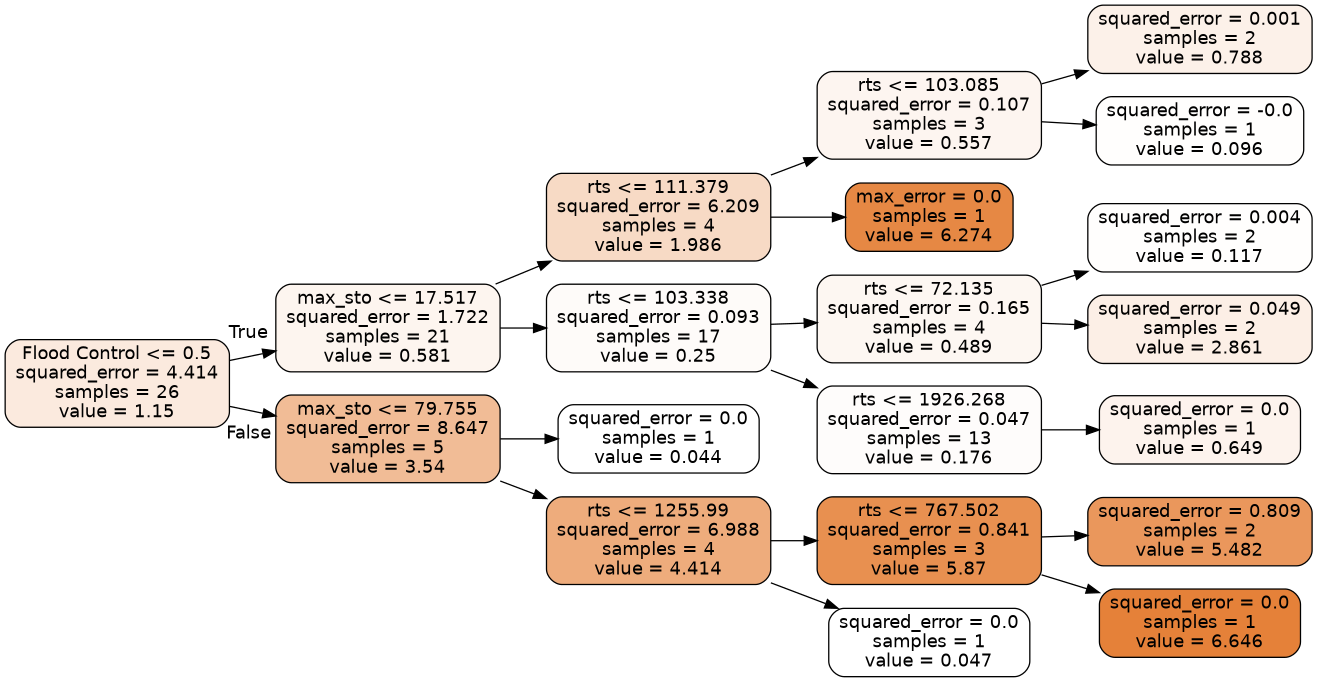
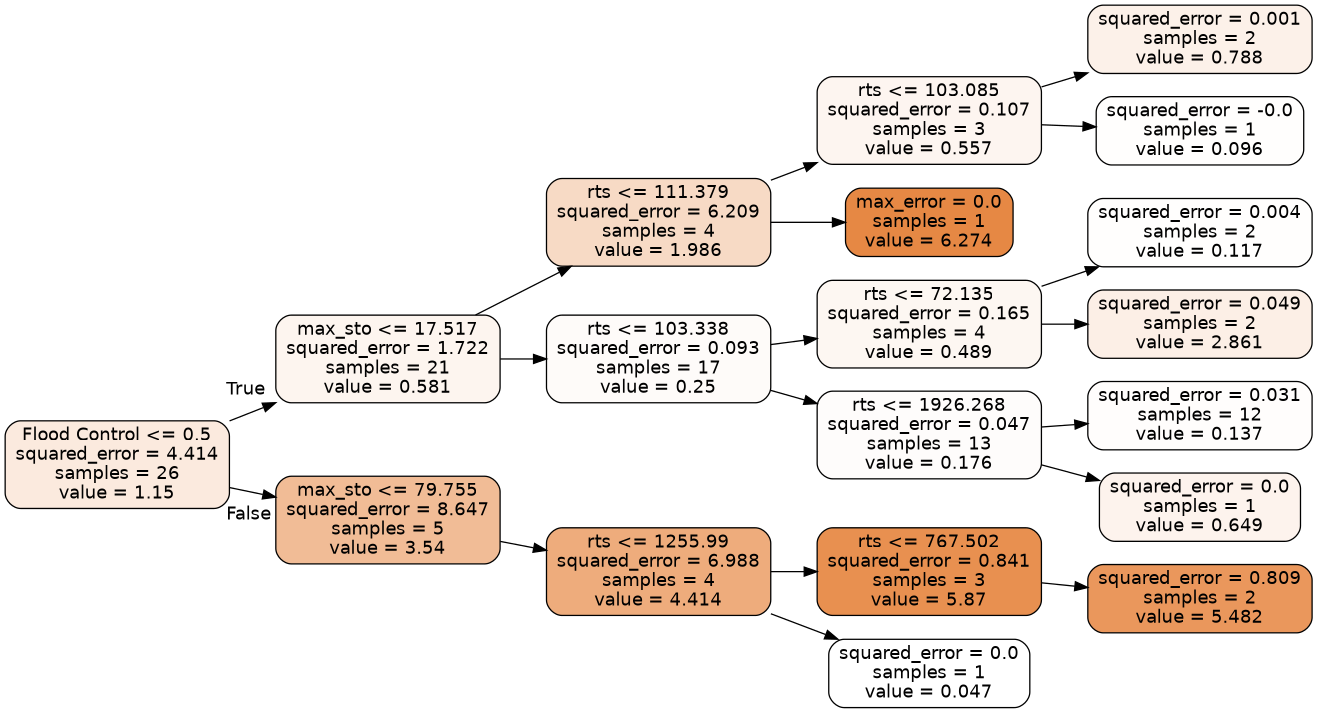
none -> (1200, 416)
(659, 439) -> none
(1200, 623) -> none
